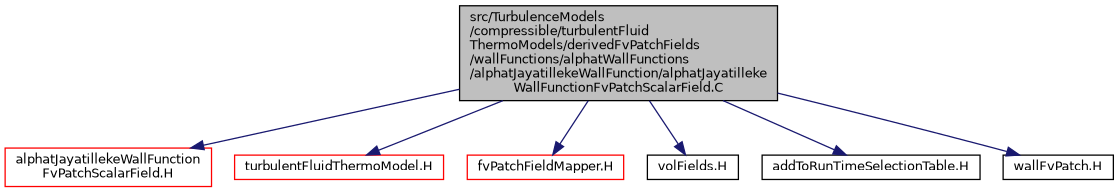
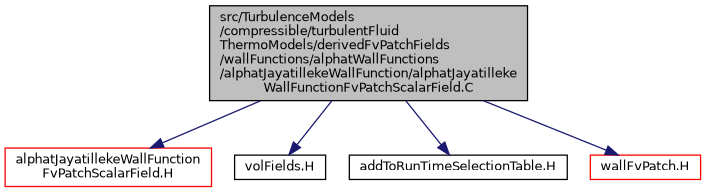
(339, 167) -> none
(545, 167) -> none
(1058, 167) -> (645, 167)
